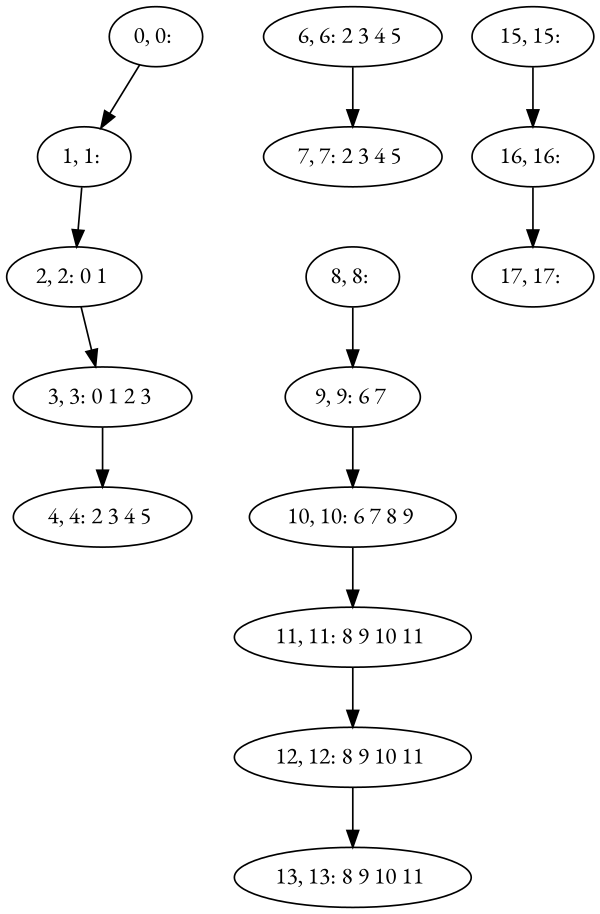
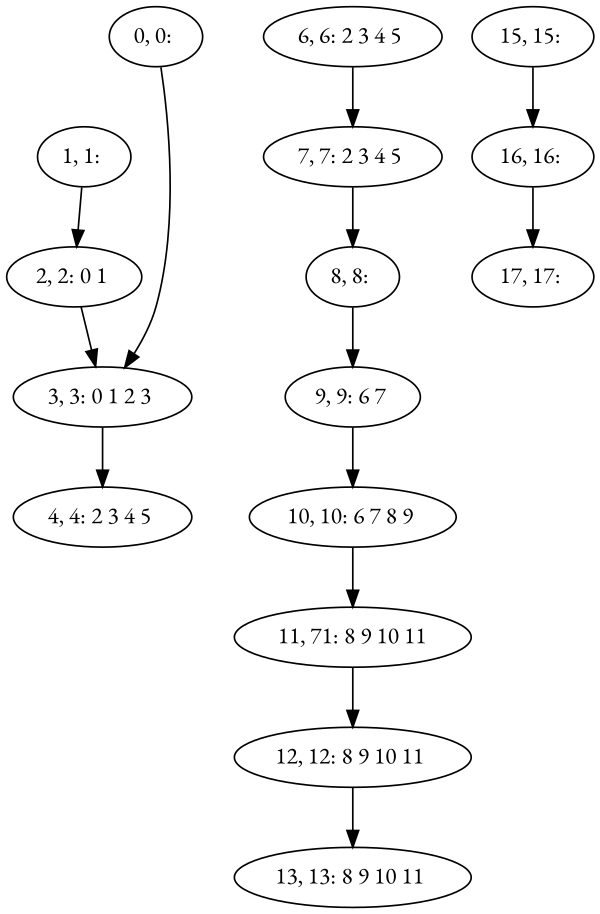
(125, 89) -> (169, 213)
none -> (353, 209)
(353, 637) -> (353, 637)
